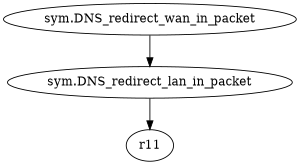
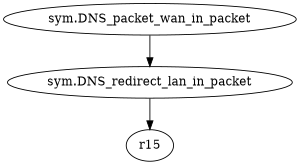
(150, 19) -> (150, 19)
(150, 145) -> (150, 145)
